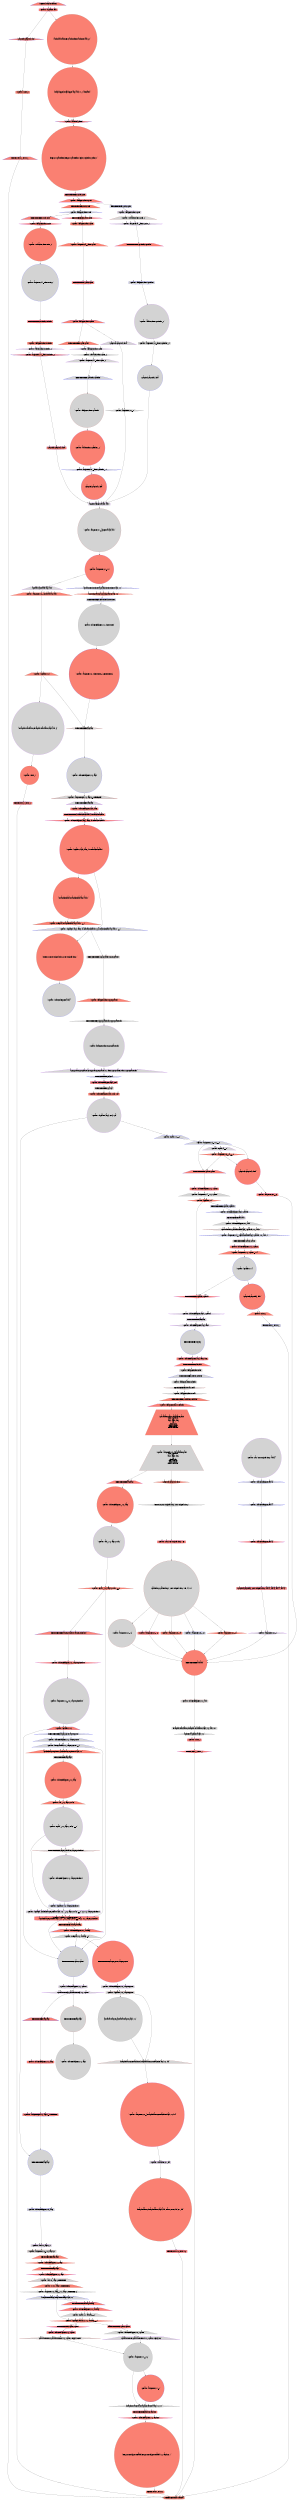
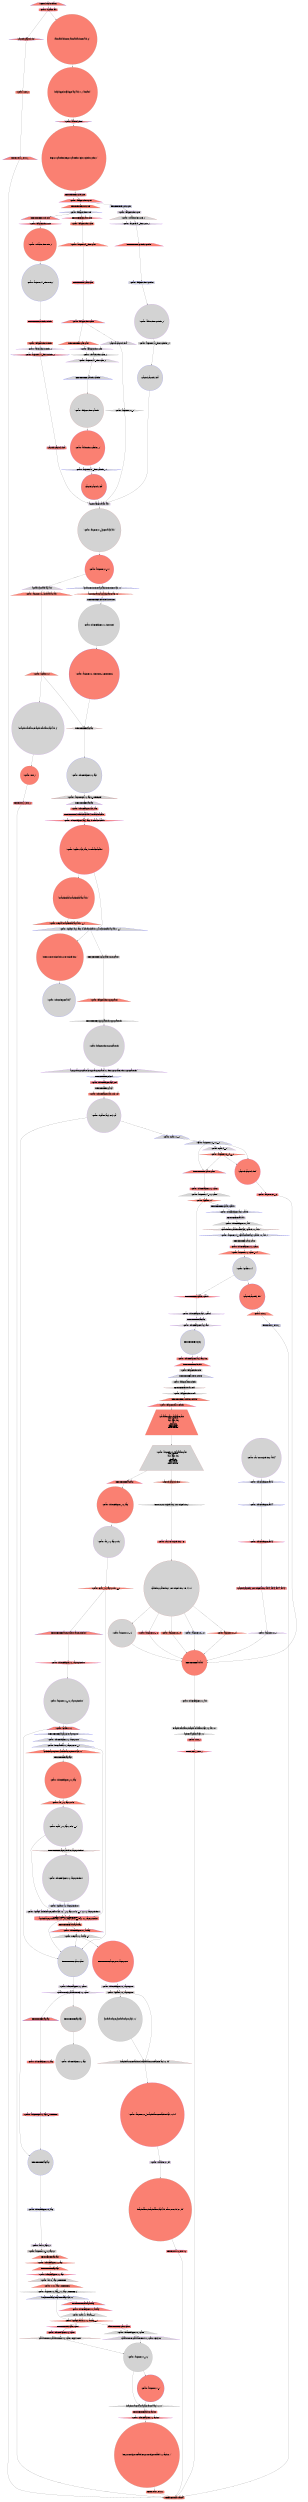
(72, 39) -> (72, 39)
